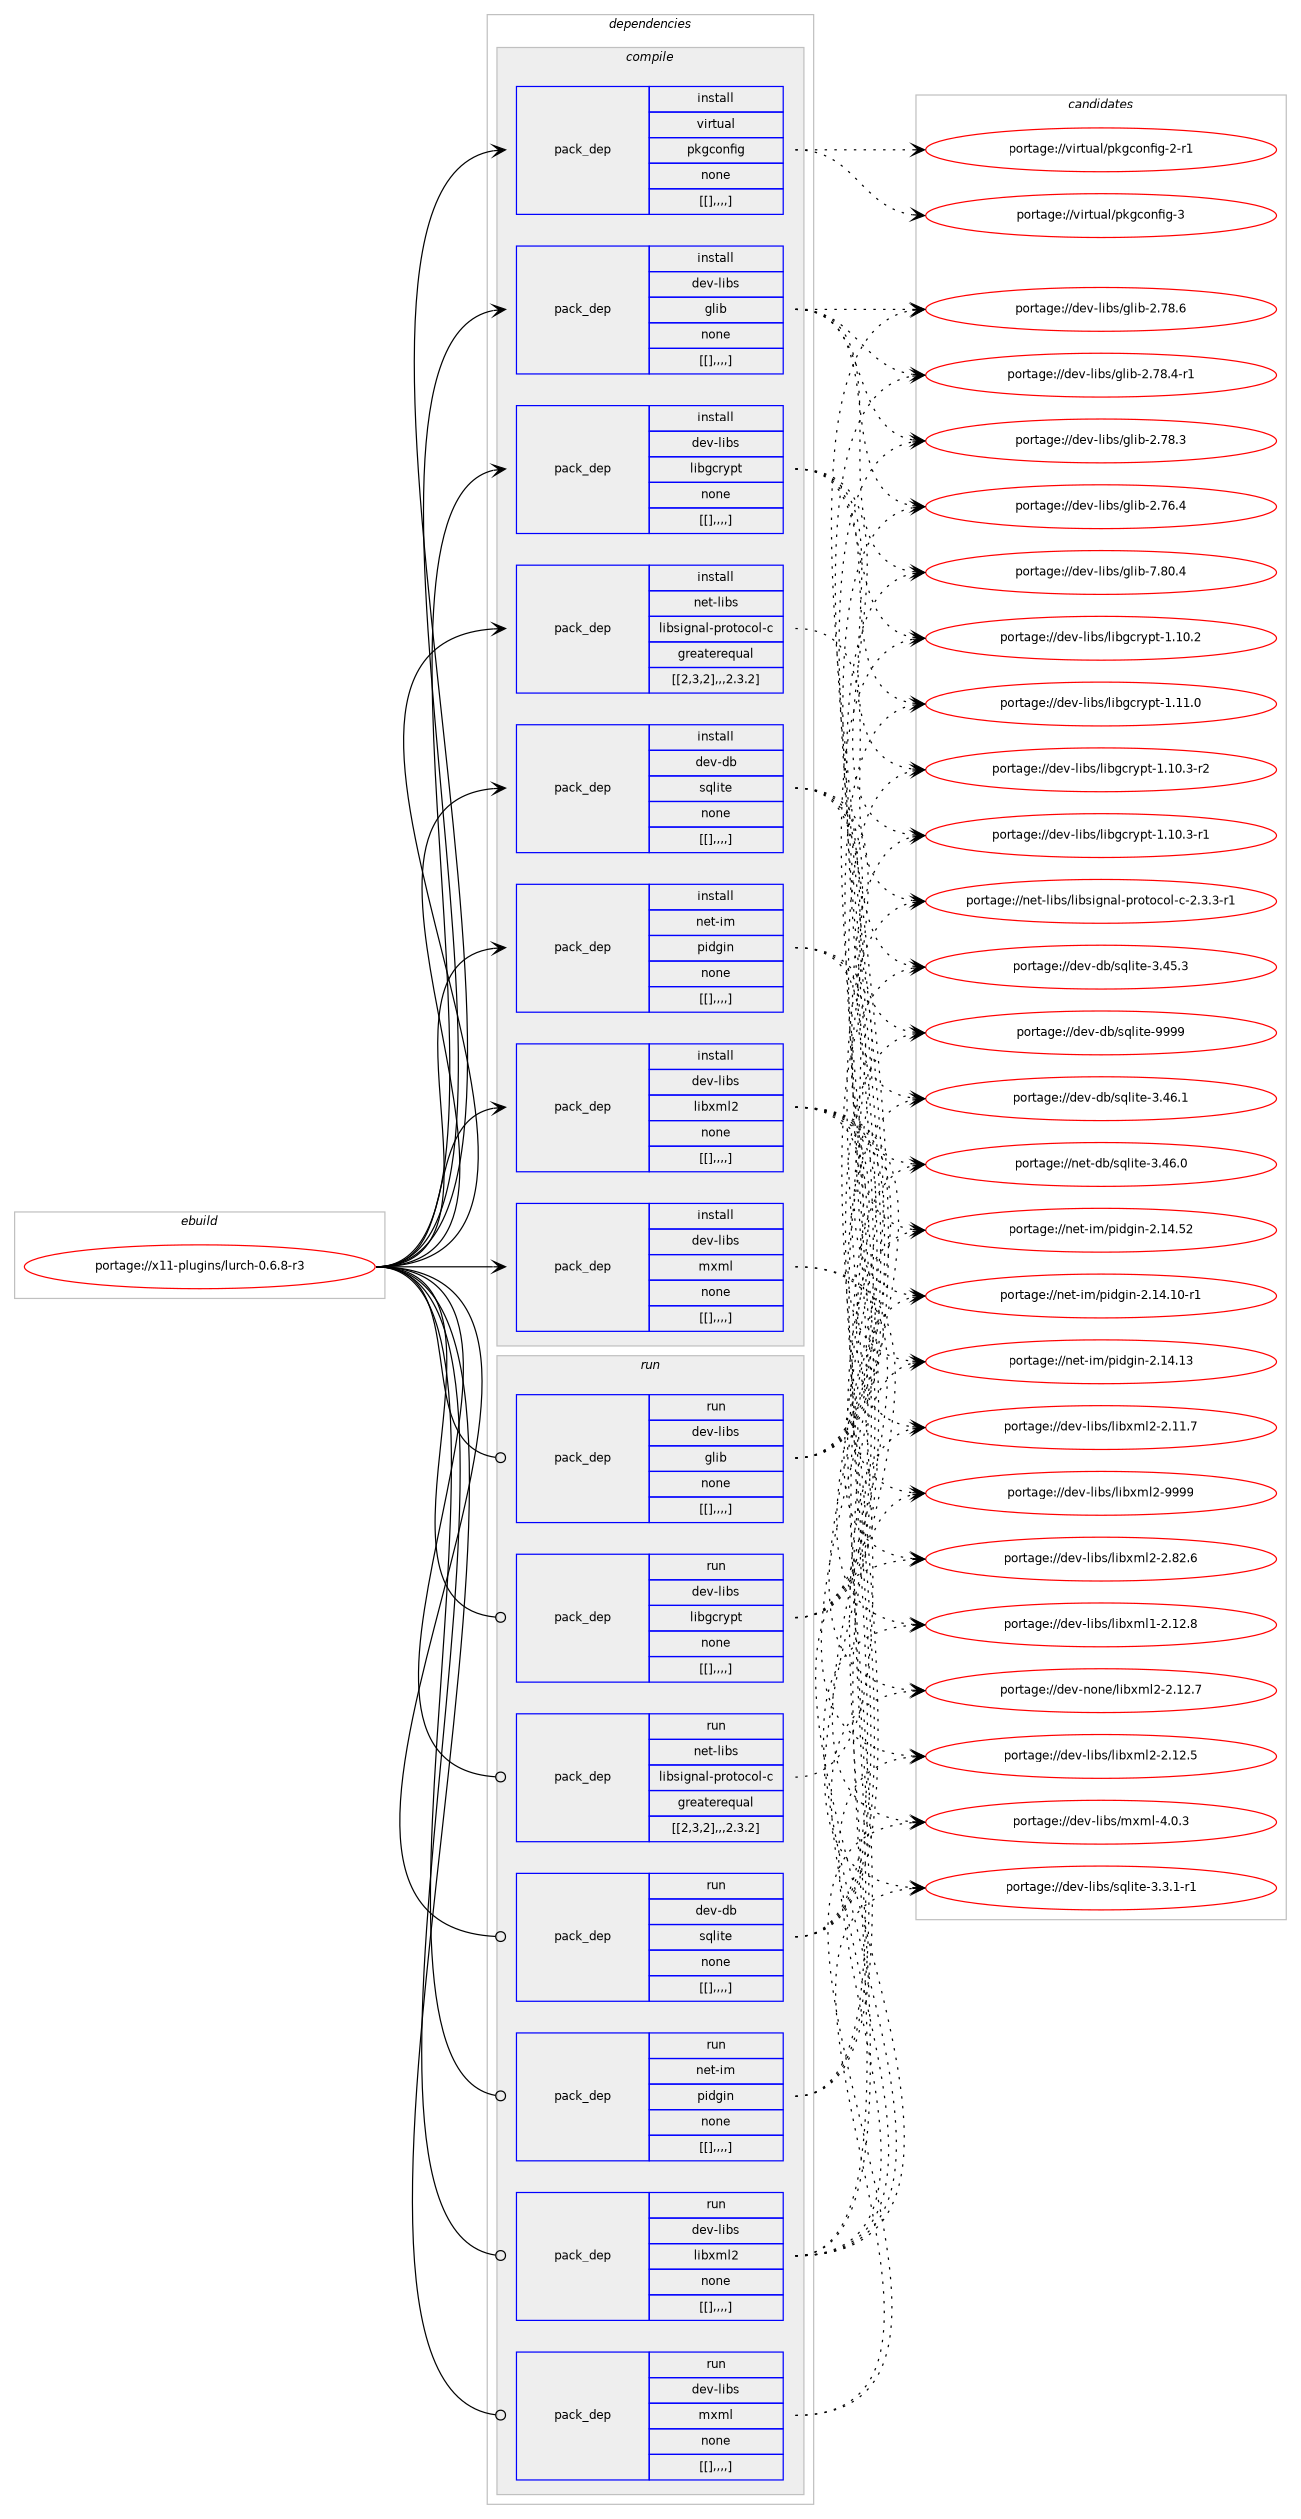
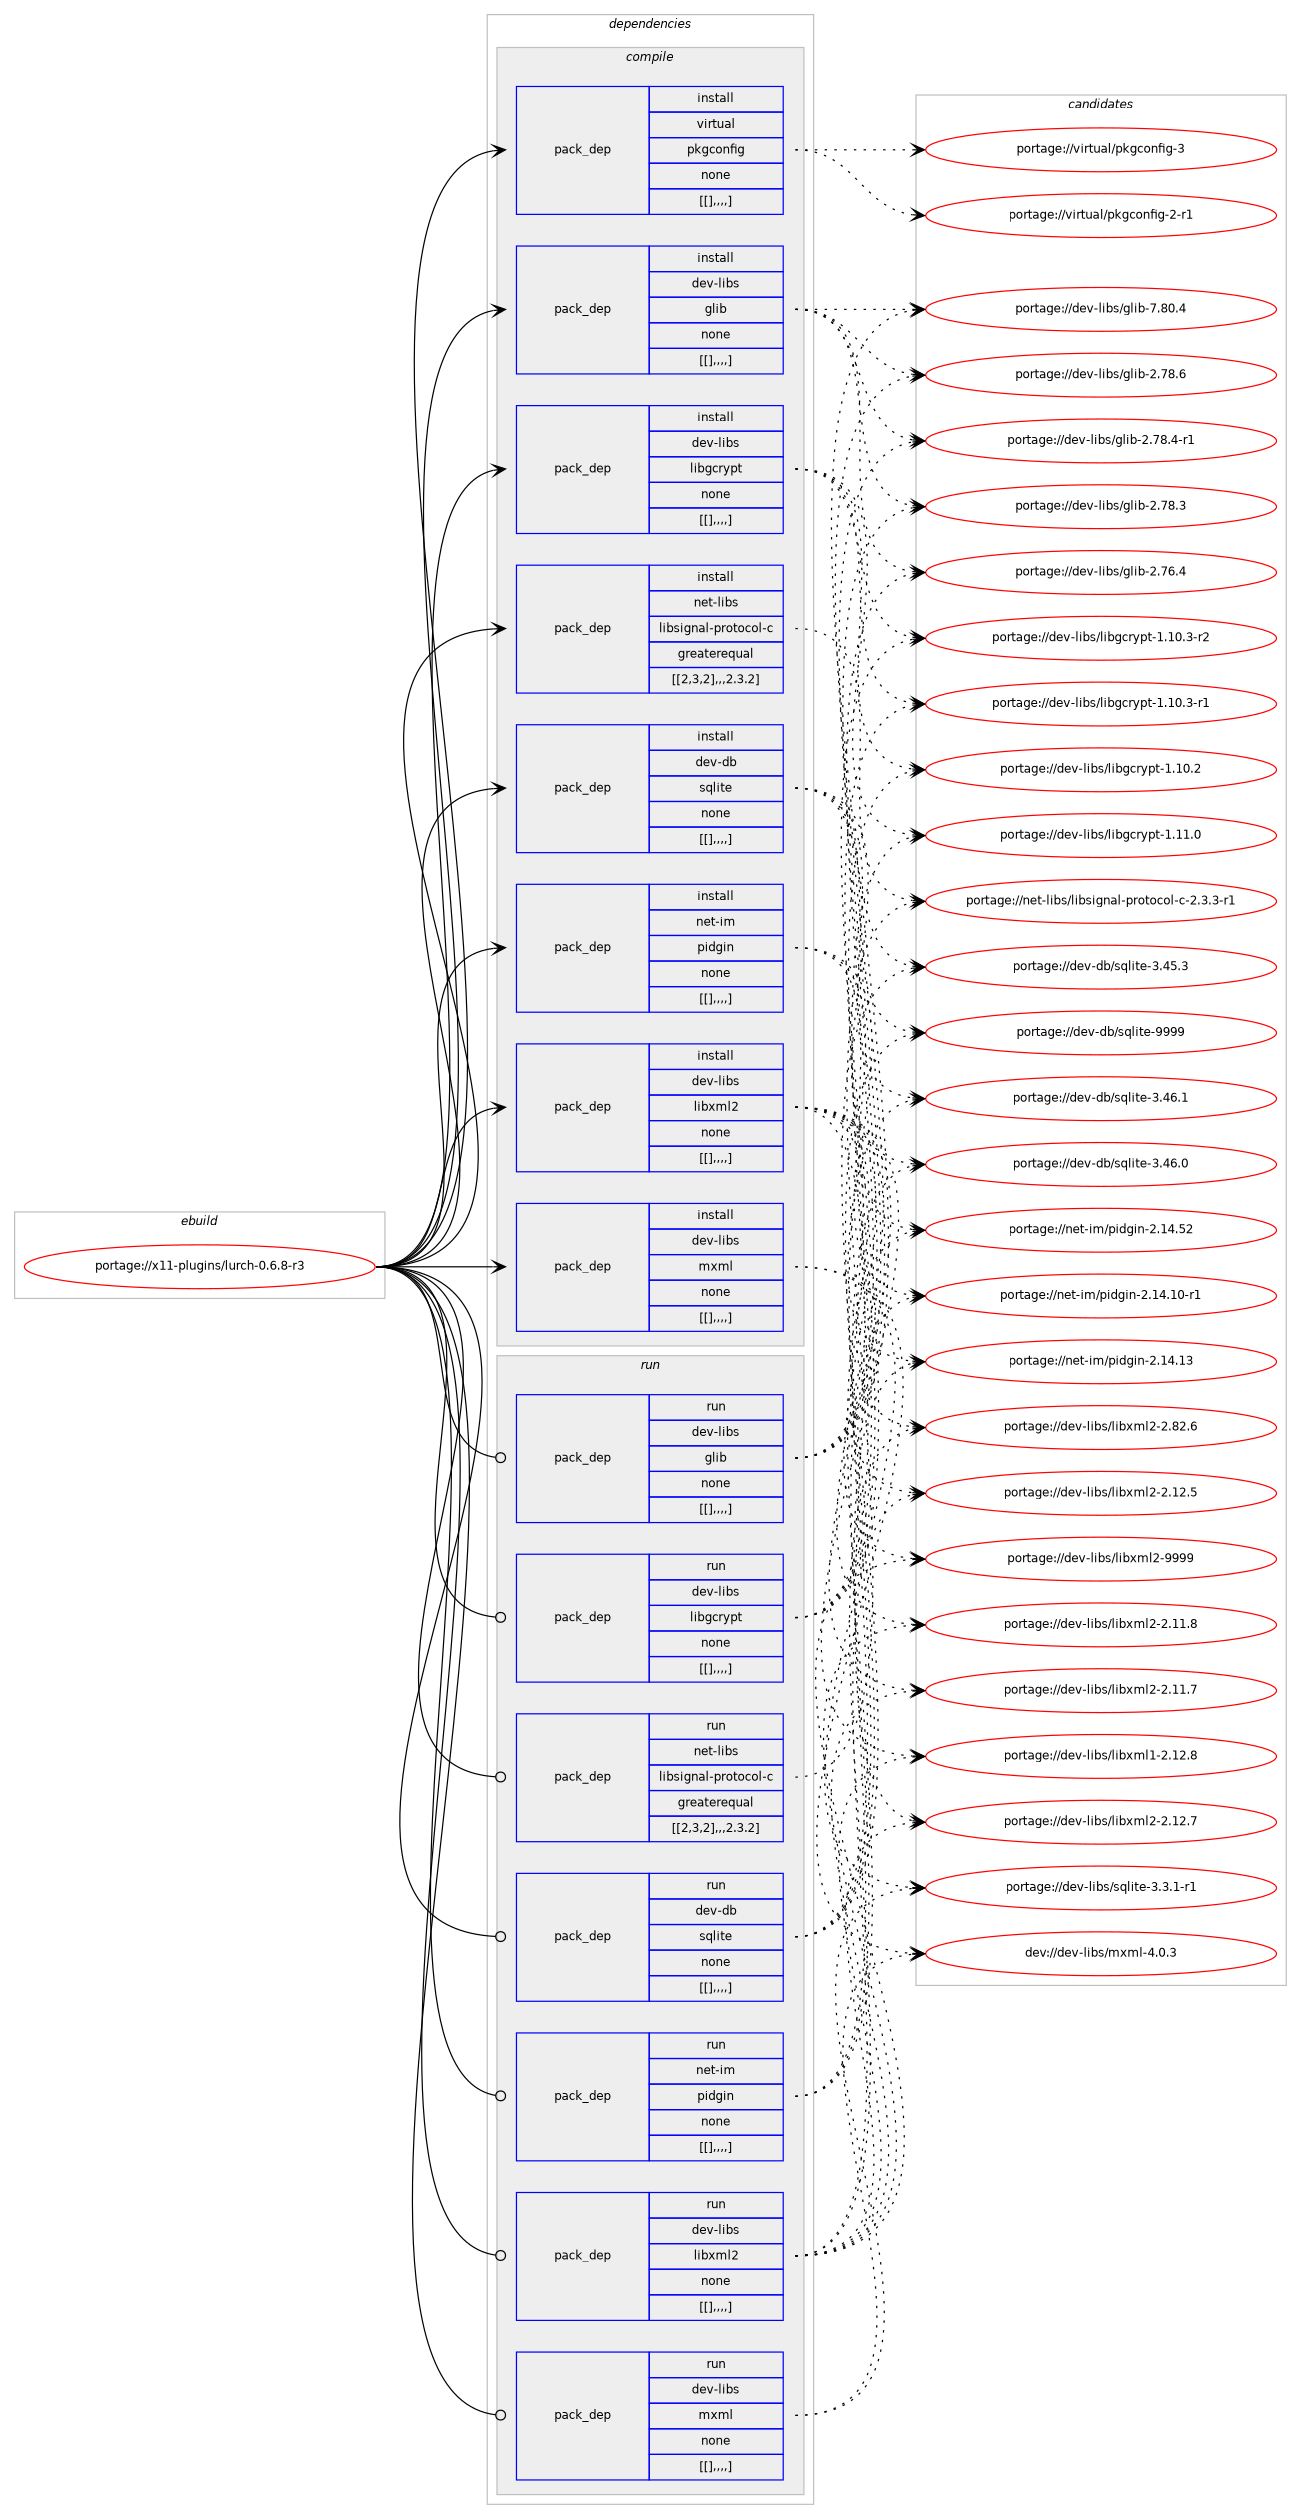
(1101, 1164) -> (1101, 1164)
none -> (1101, 1625)
(1101, 1691) -> (1101, 1822)
(1101, 1822) -> (1101, 1954)
